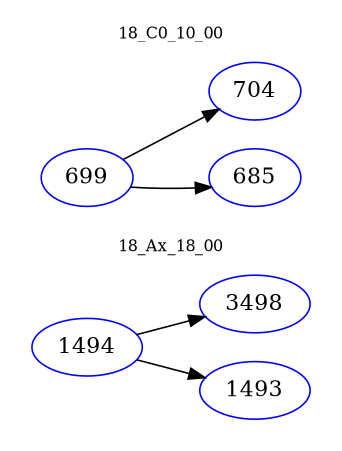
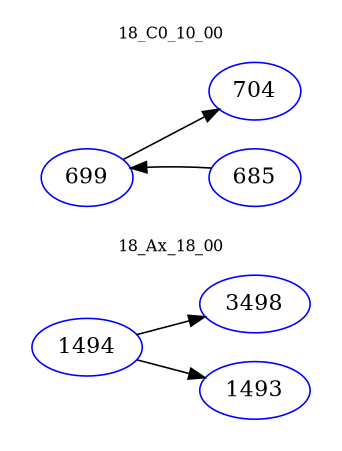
(163, 188) -> (179, 167)
